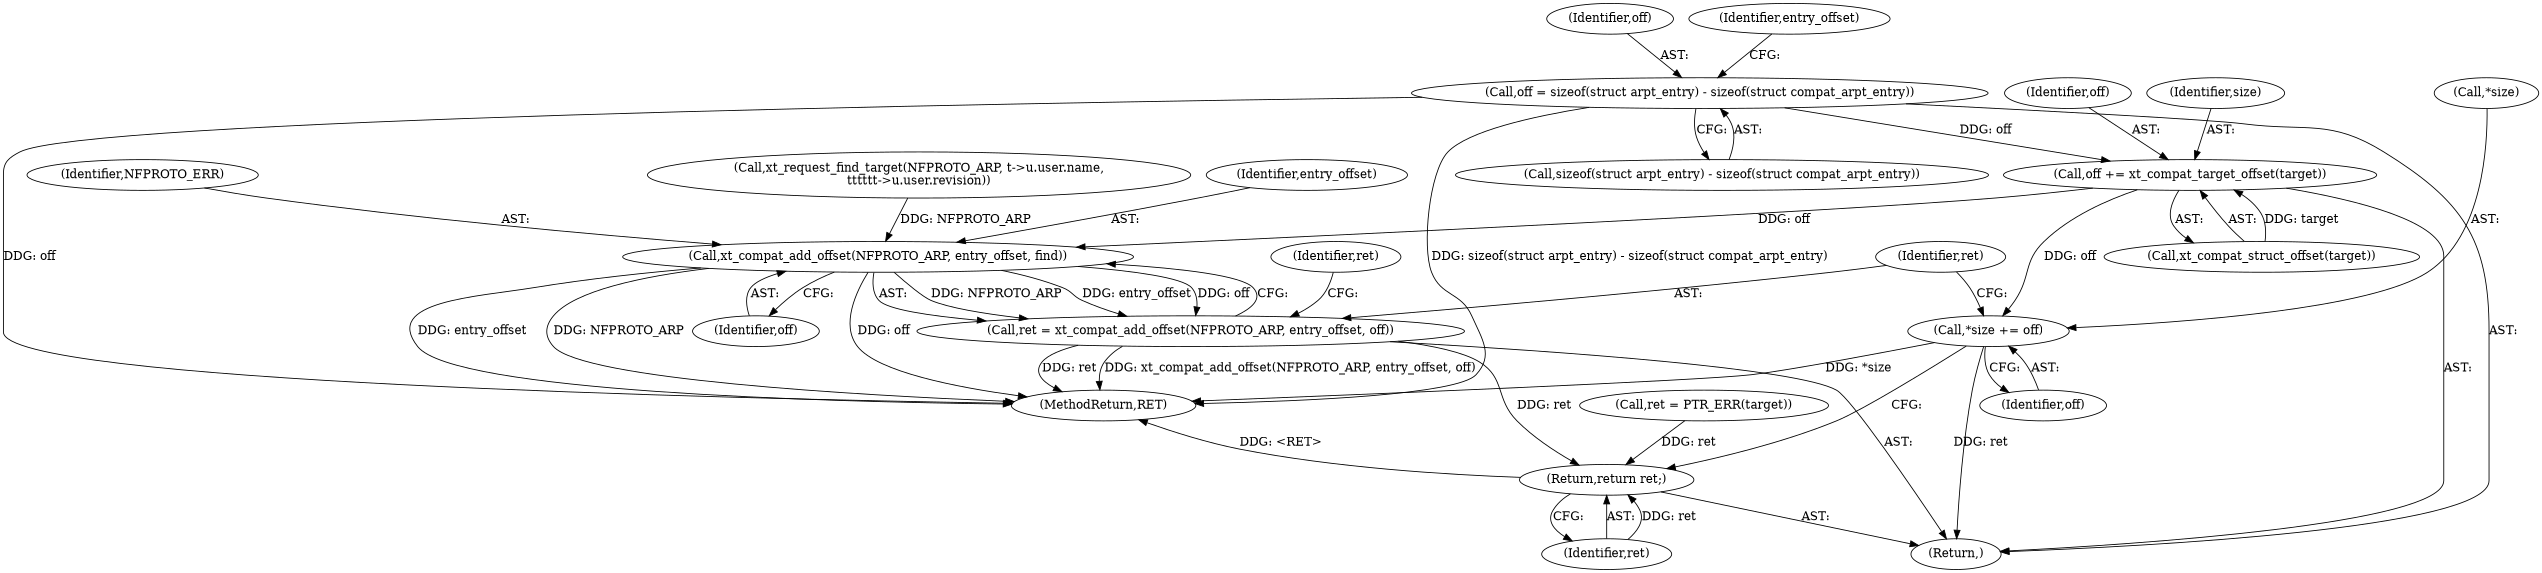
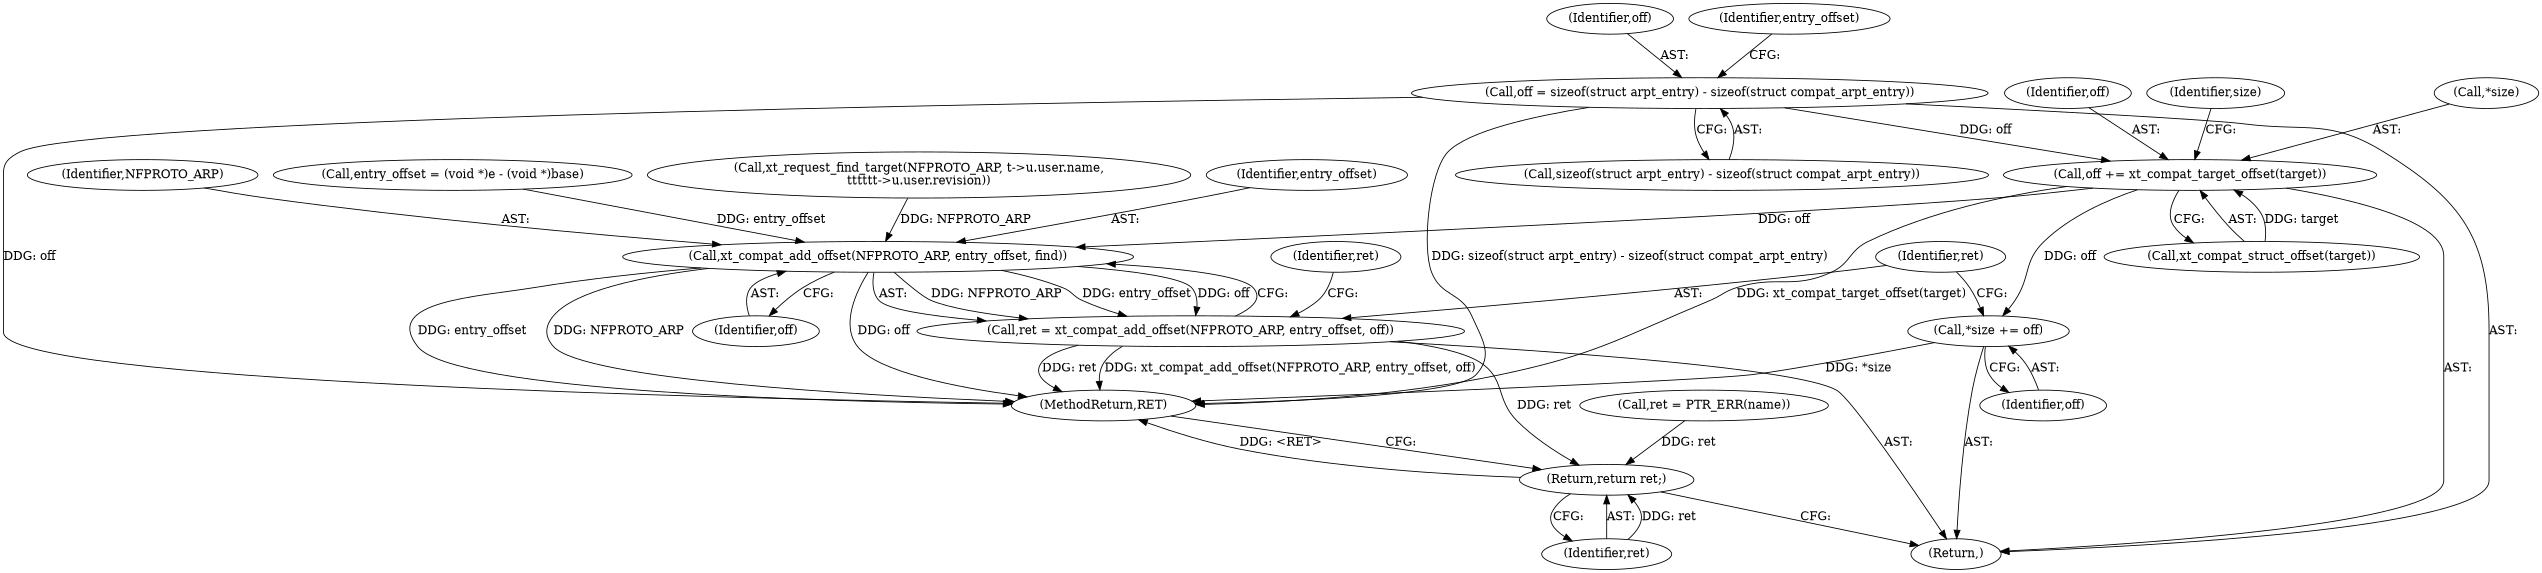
(2223, 130) -> (2223, 130)
(143, 175) -> (143, 175)
none -> (453, 175)
(2191, 220) -> (2191, 220)
(2344, 300) -> (2355, 130)
none -> (1646, 328)
(1704, 406) -> (1704, 406)
(1828, 424) -> (1352, 442)
(1981, 443) -> (1981, 443)
(1818, 517) -> (1818, 517)
